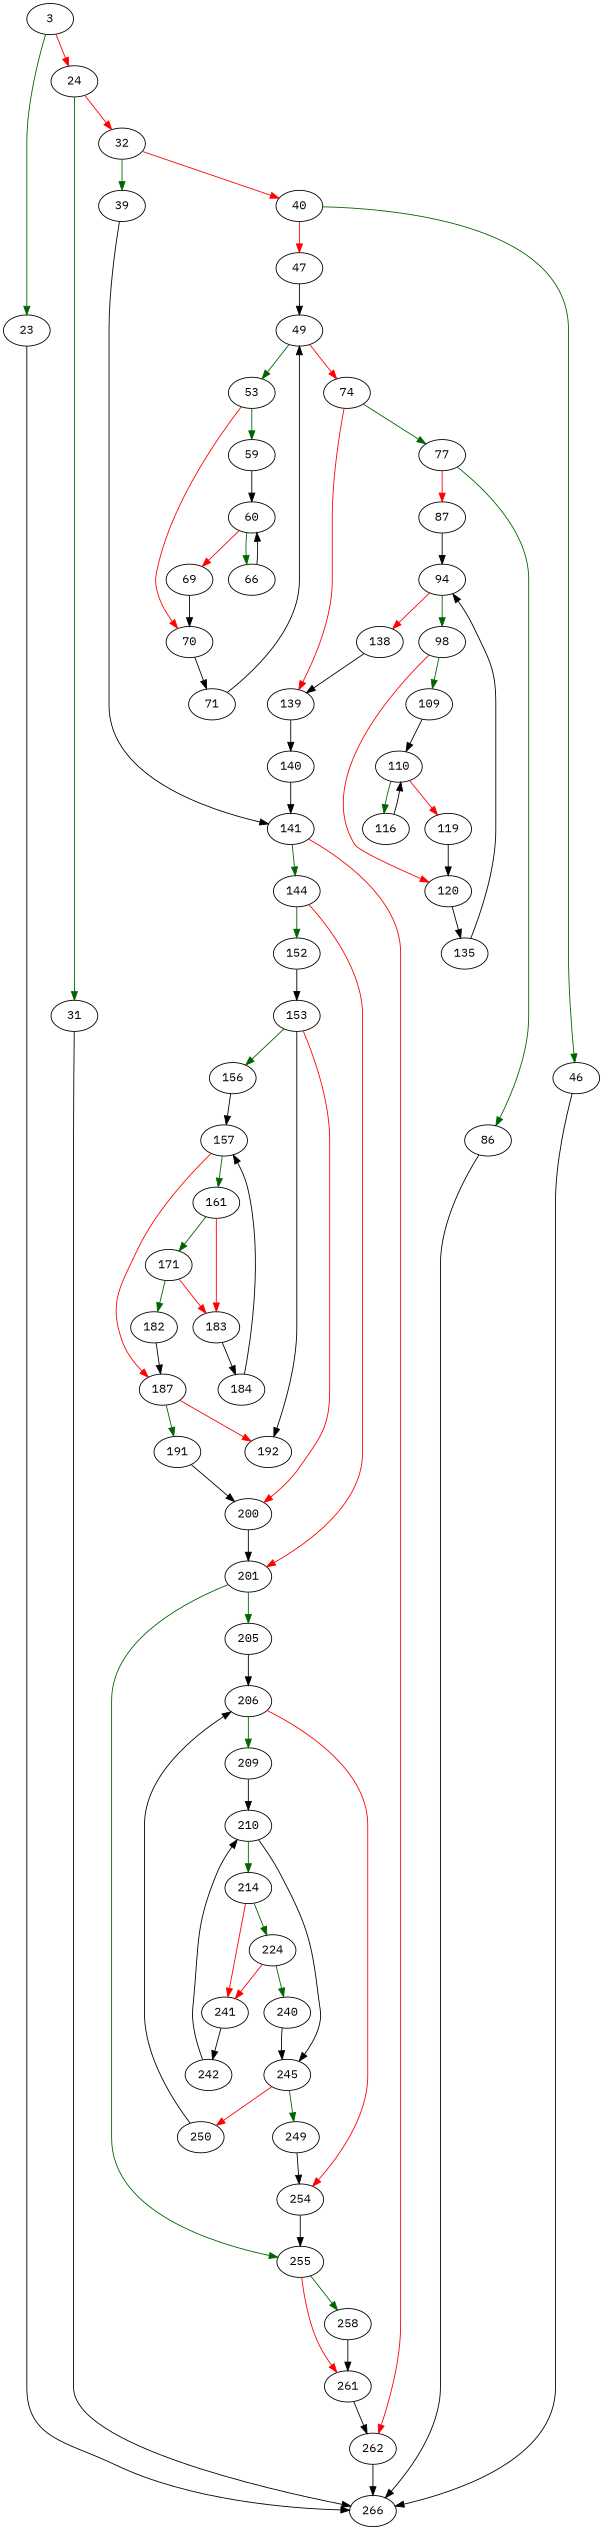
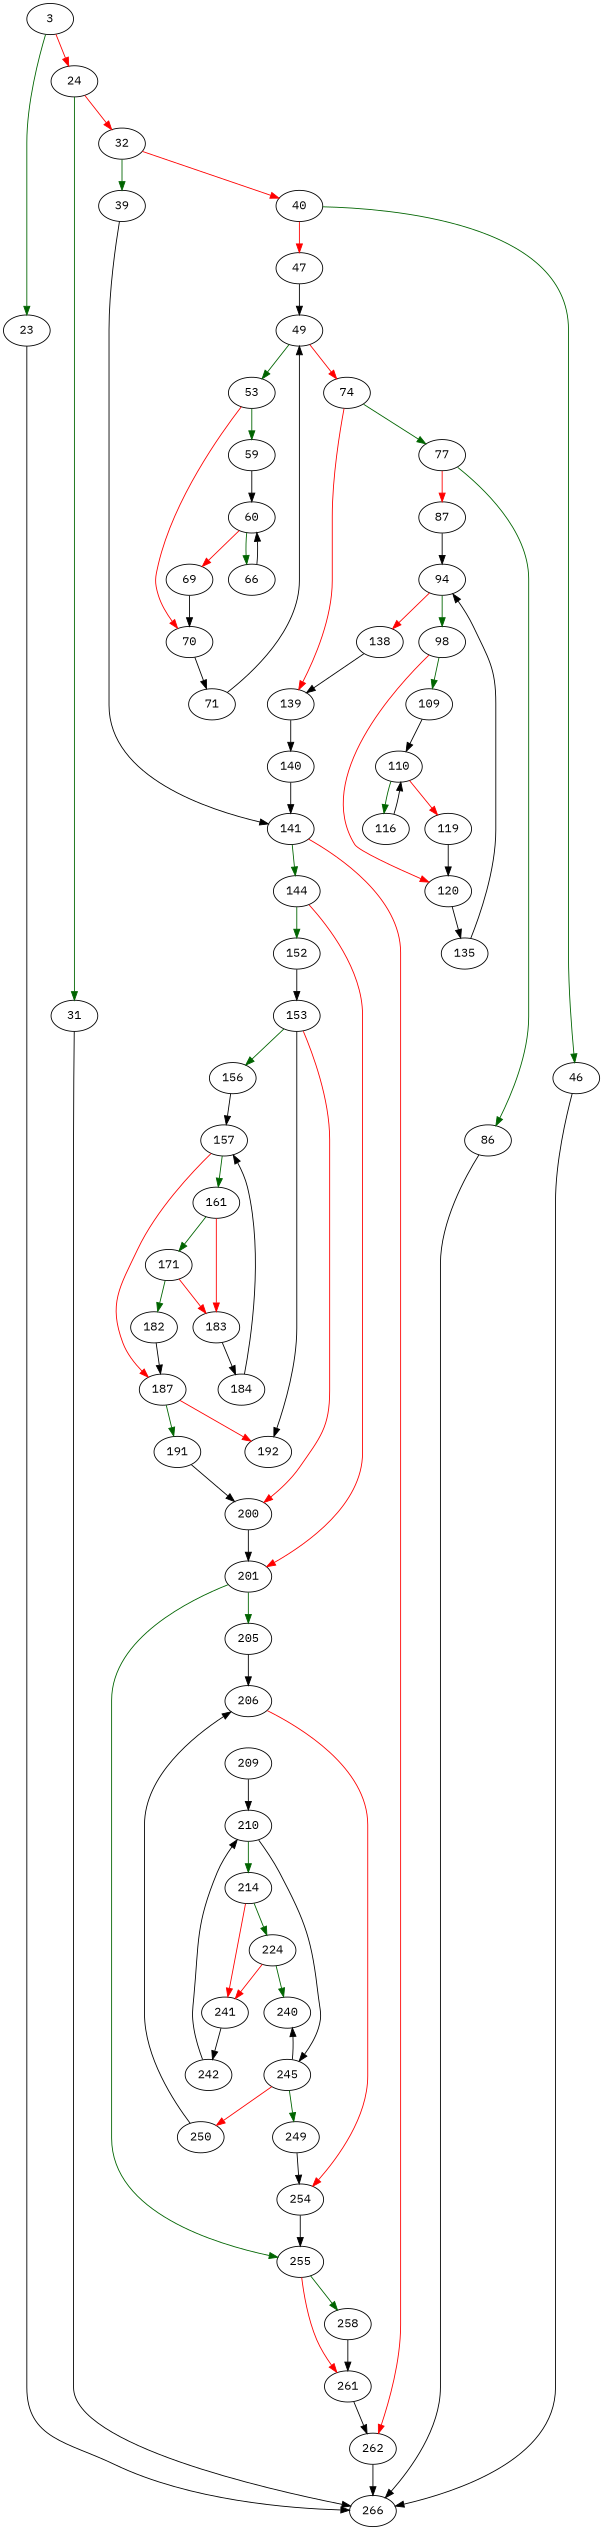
(248, 1728) -> none
(281, 2039) -> (293, 2048)
